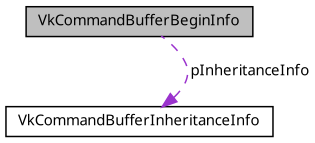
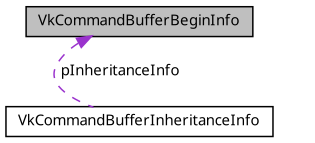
(186, 64) -> (56, 81)
